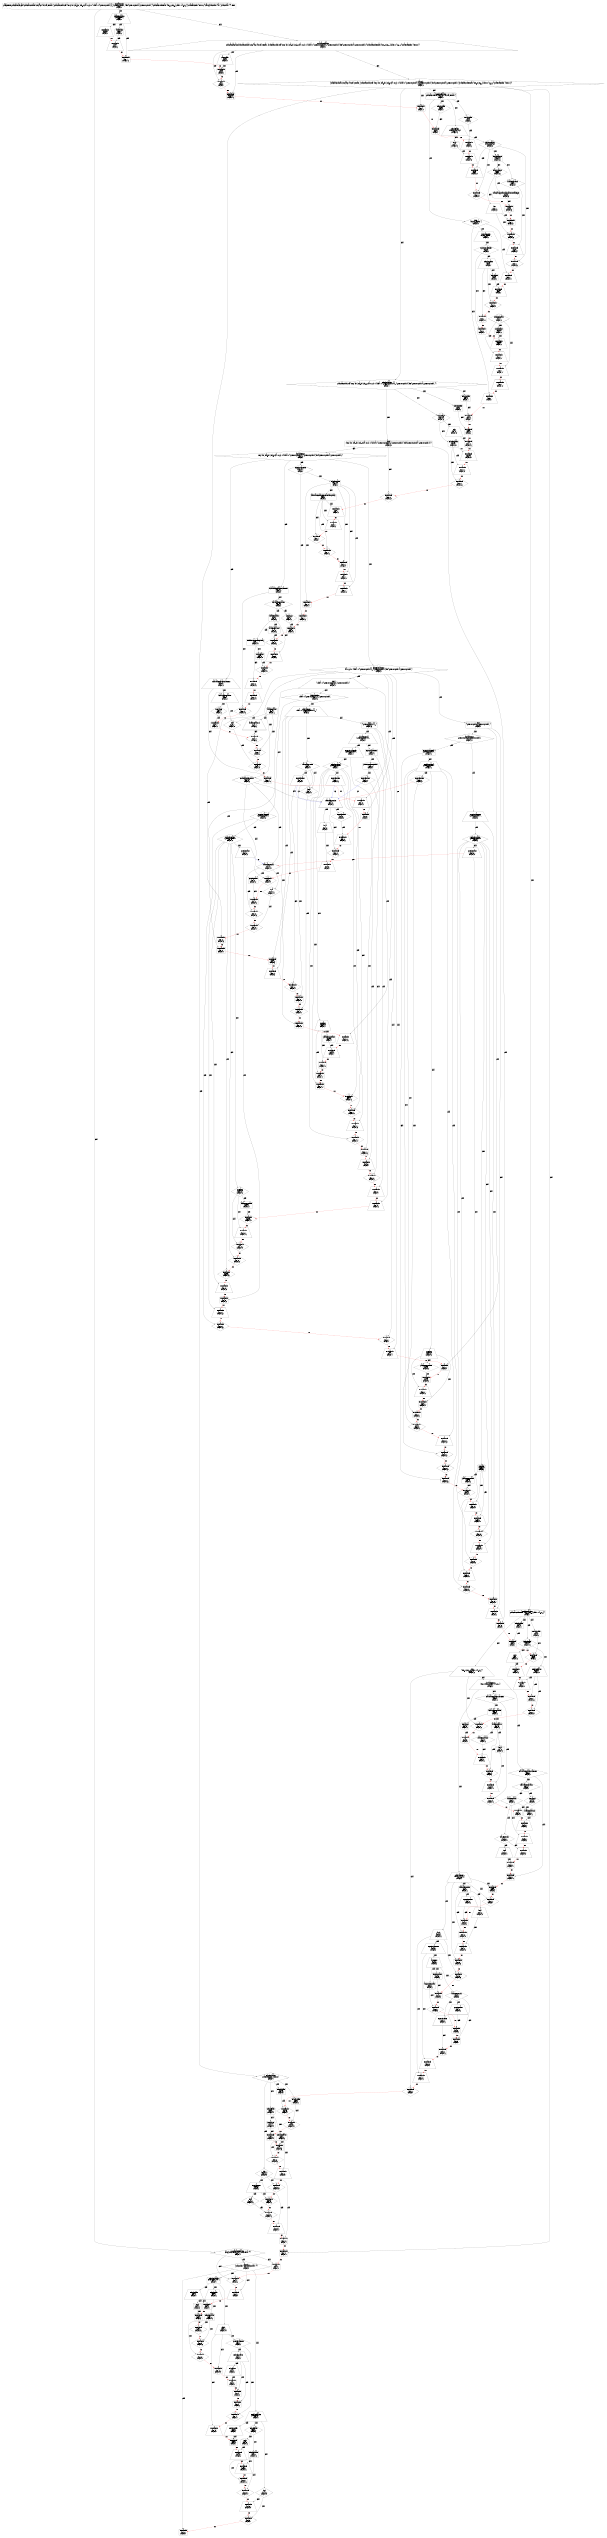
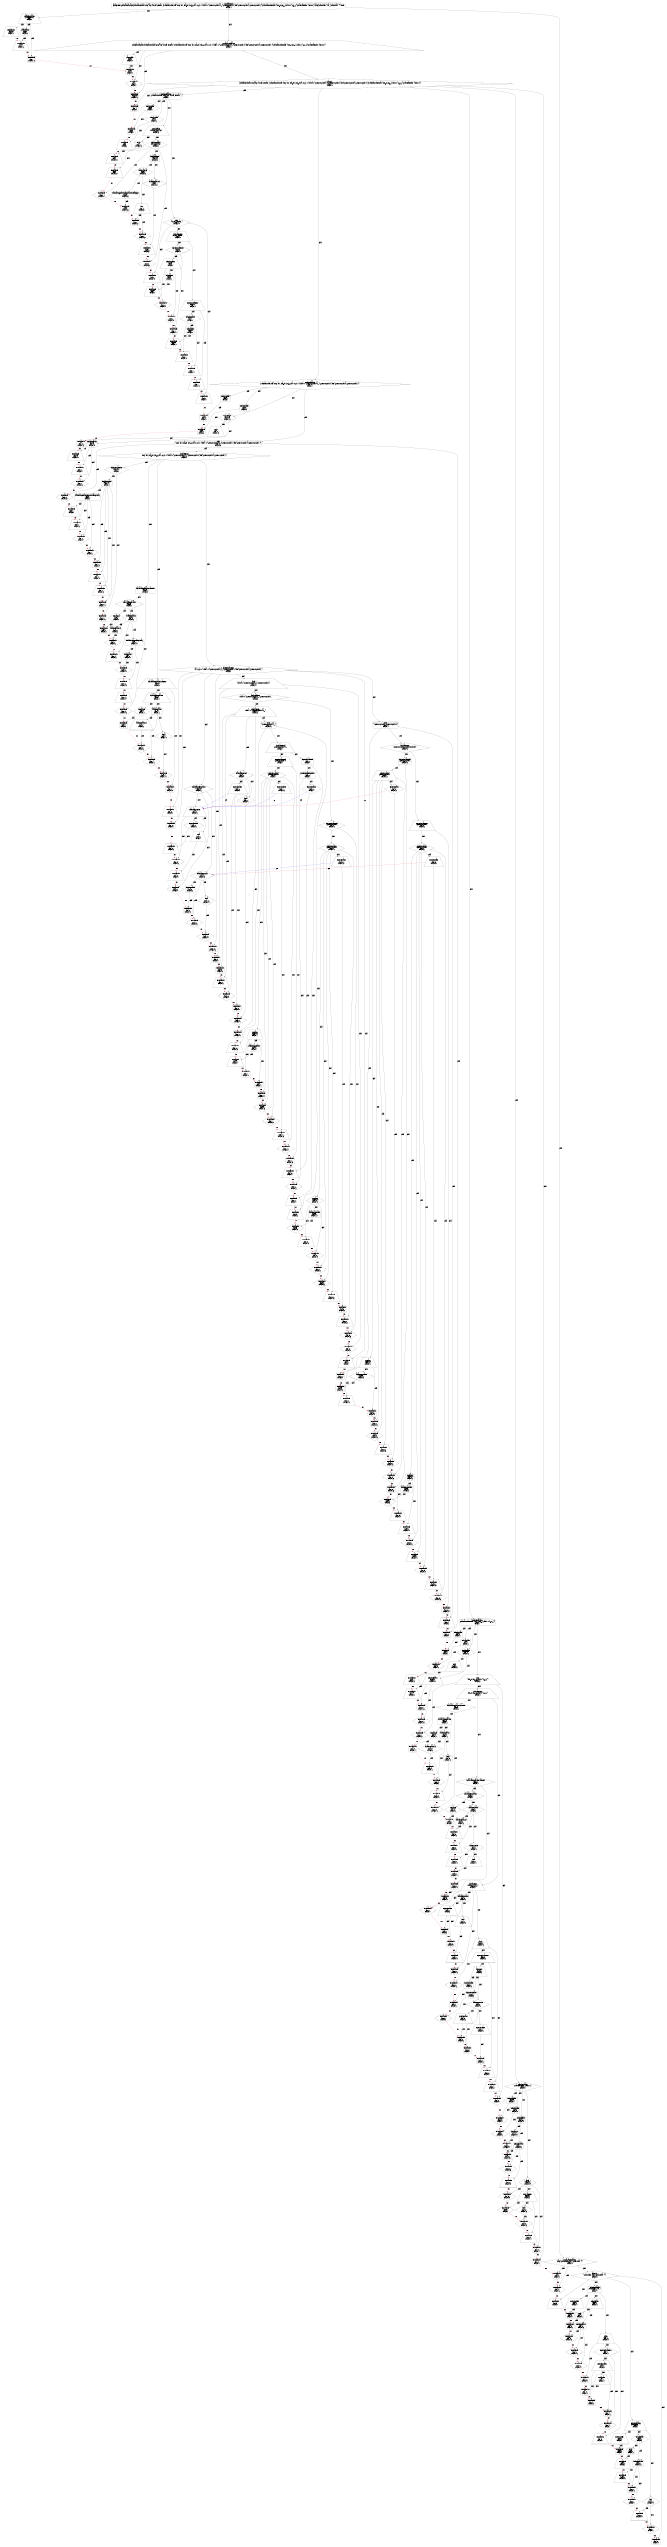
none -> (193, 305)
(229, 711) -> (157, 705)
